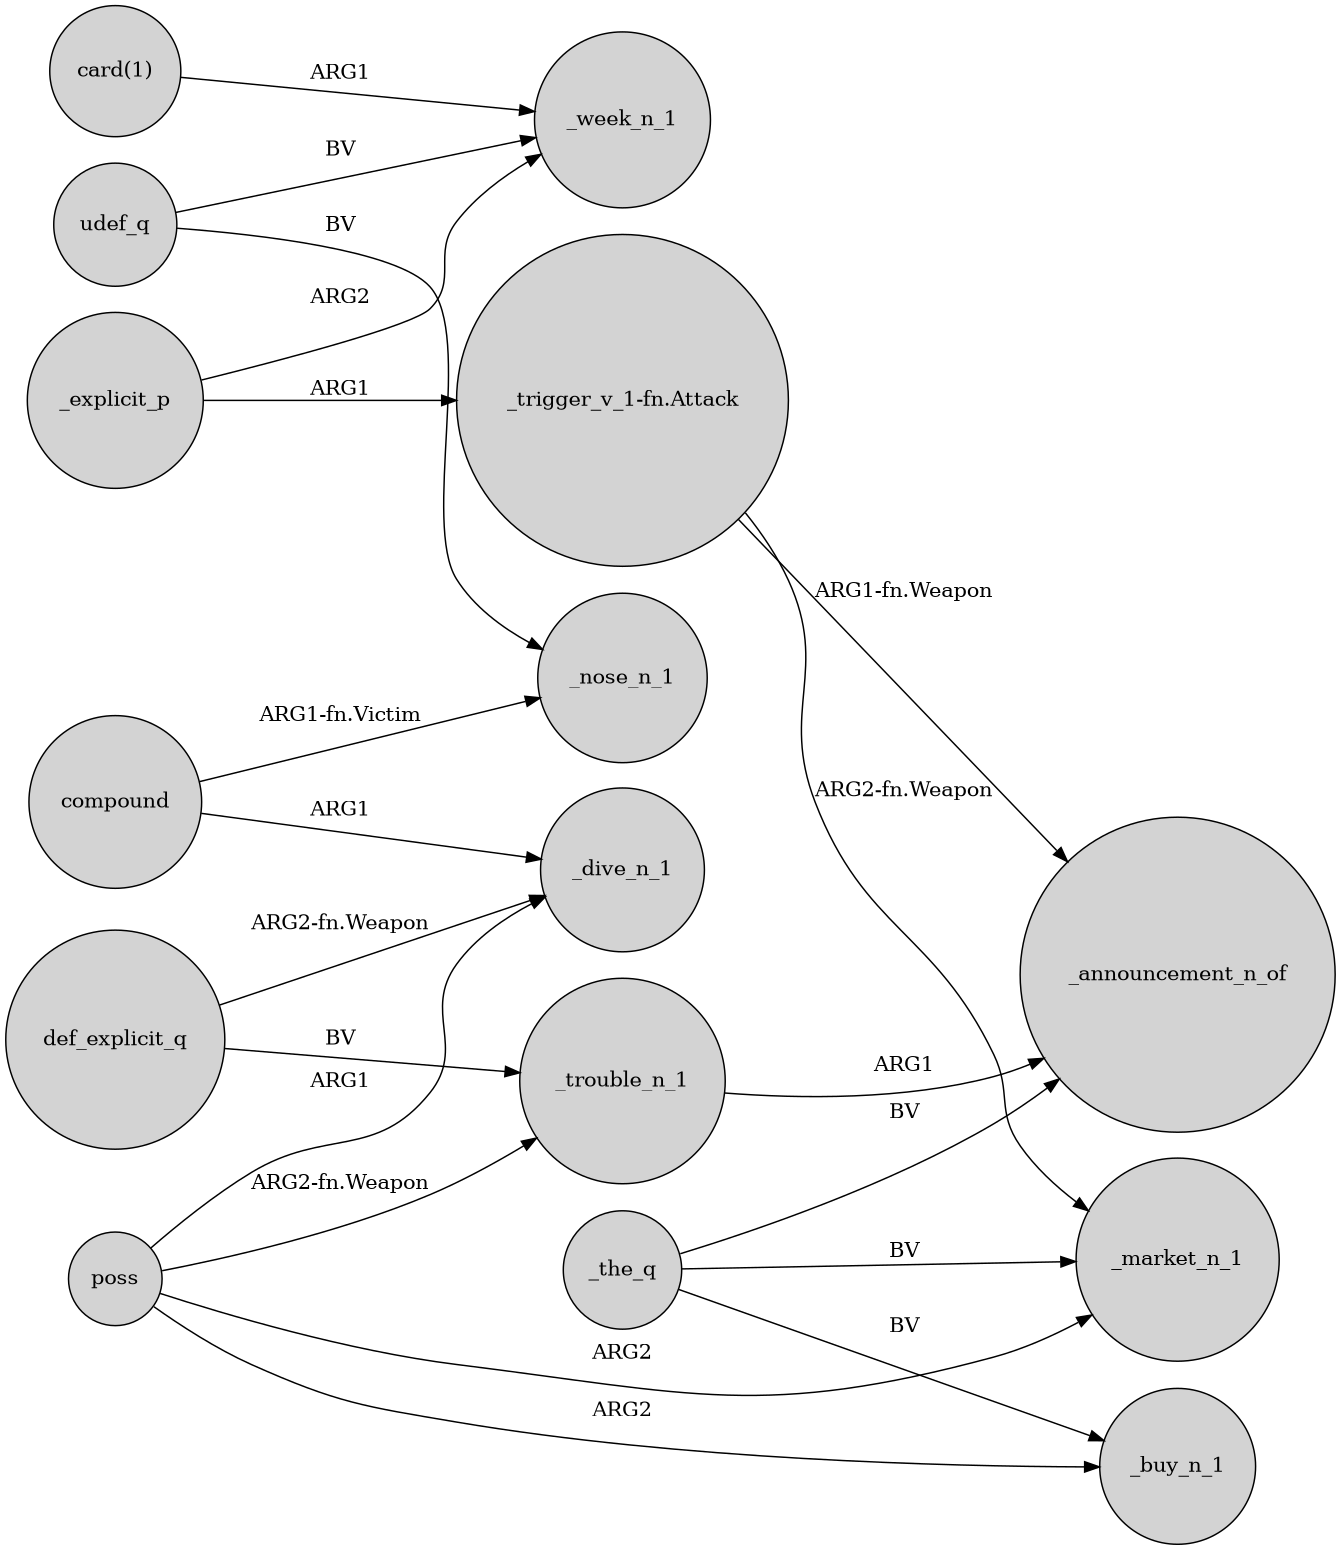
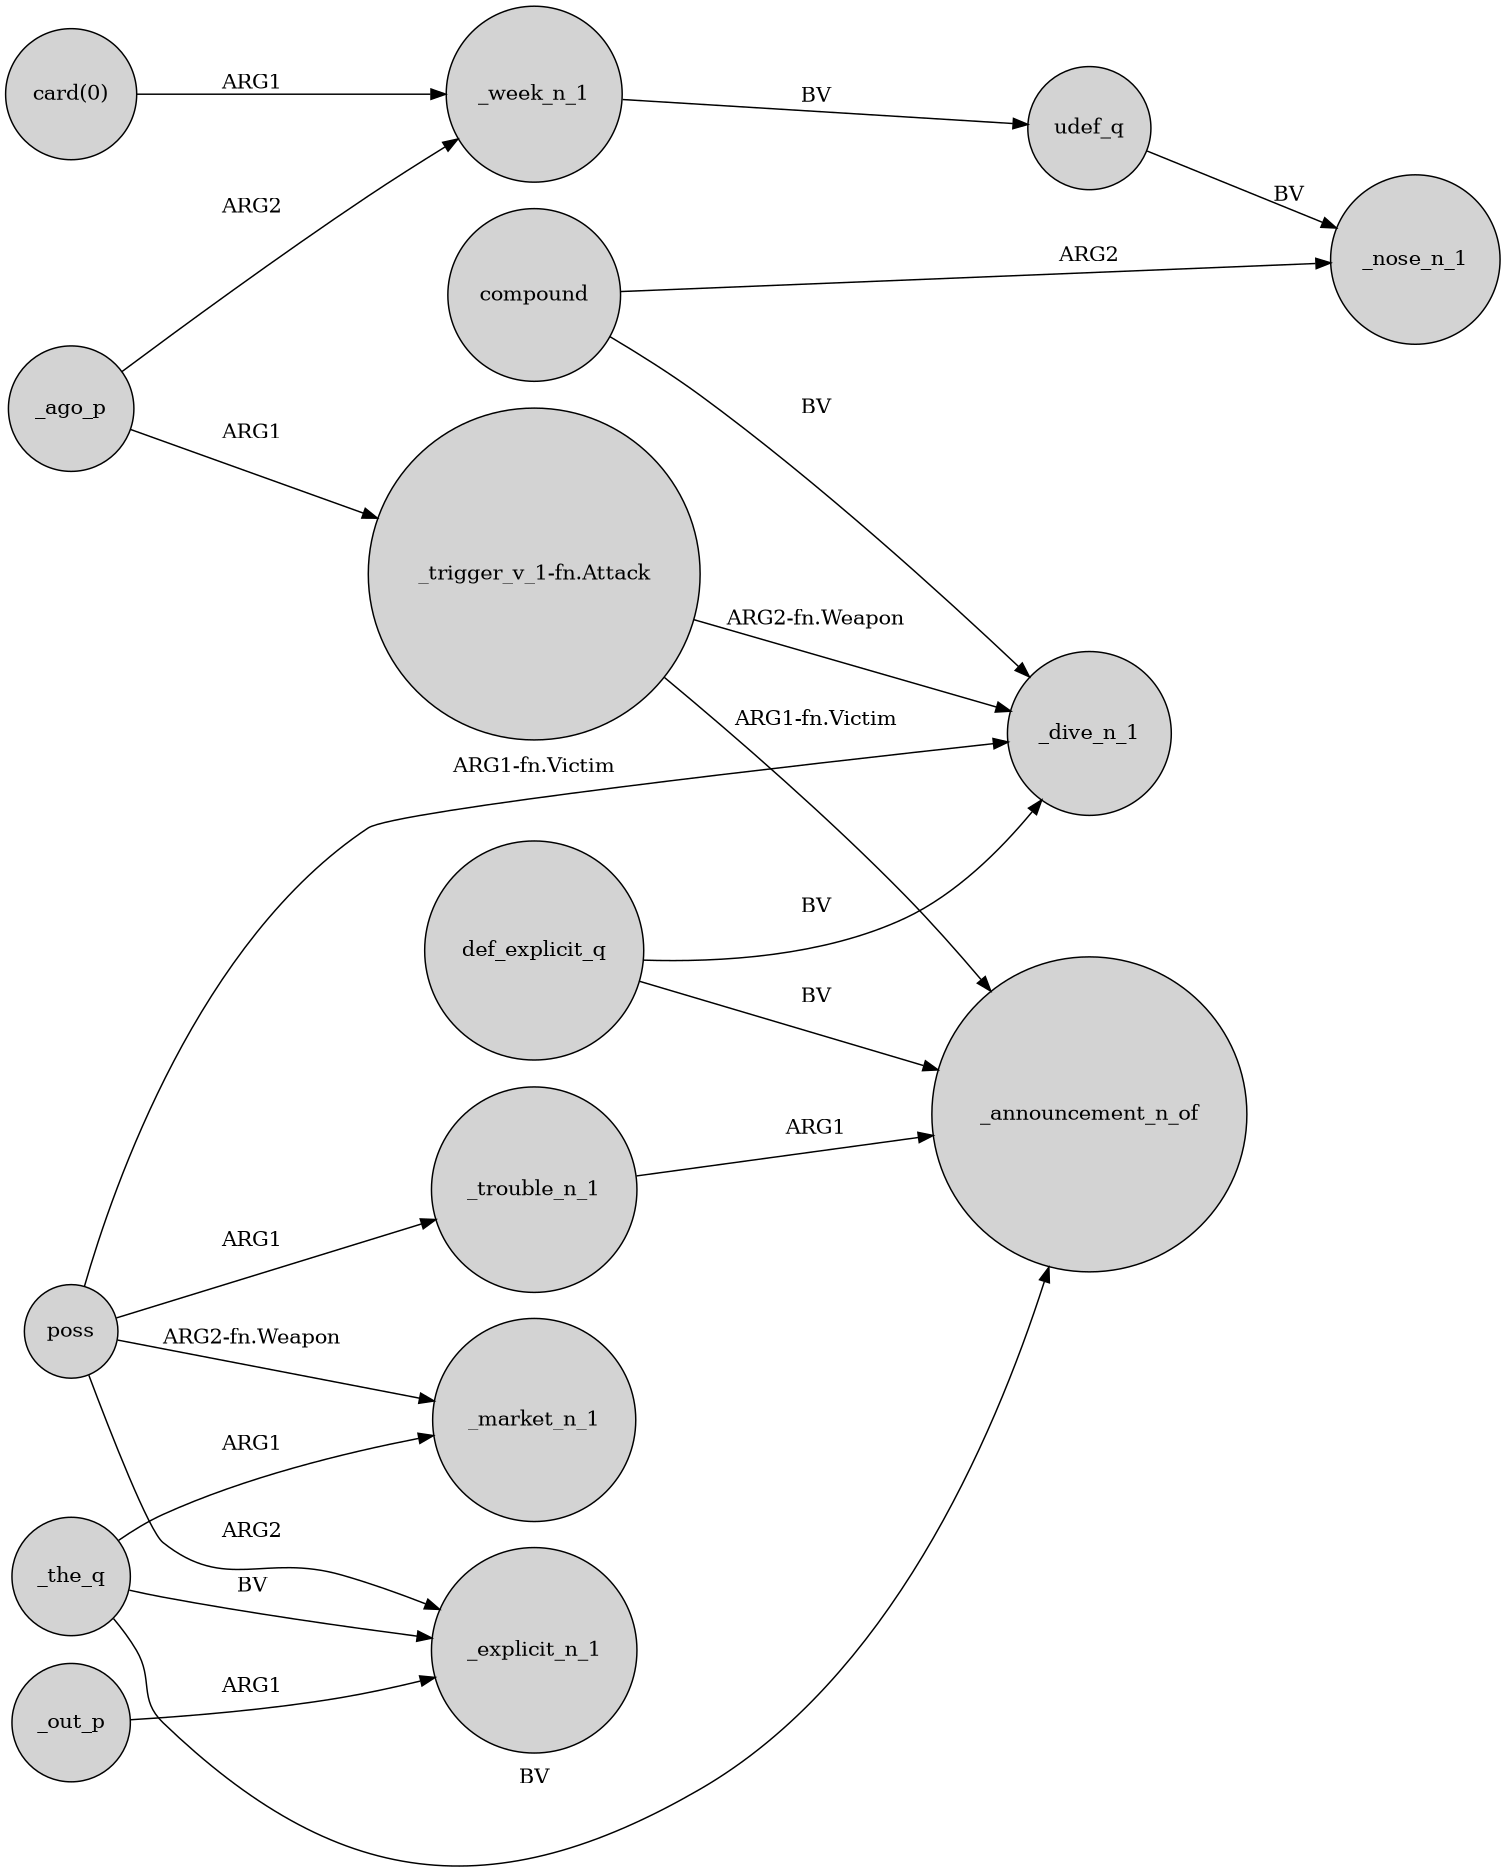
(115, 71) -> (71, 94)
(348, 177) -> (818, 112)
(115, 400) -> (71, 409)
(904, 592) -> (816, 719)
(341, 716) -> (1089, 256)
(341, 810) -> (816, 408)
(858, 881) -> (845, 663)
(341, 924) -> (816, 907)
(365, 1060) -> (782, 1023)
(341, 1082) -> (534, 767)
(341, 1184) -> (252, 1241)
(904, 1251) -> (252, 1444)
(622, 1353) -> (252, 1338)
(1178, 1466) -> (534, 1650)
none -> (71, 1723)
